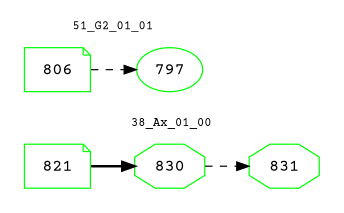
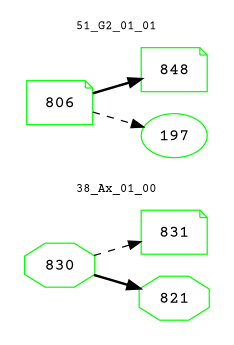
(170, 70) -> (174, 136)
none -> (174, 70)
(57, 166) -> (174, 298)
(107, 166) -> (111, 280)
(284, 166) -> (174, 232)
